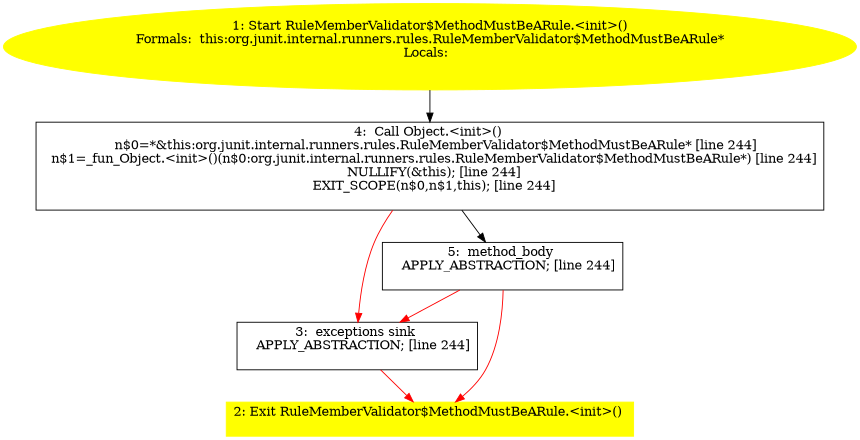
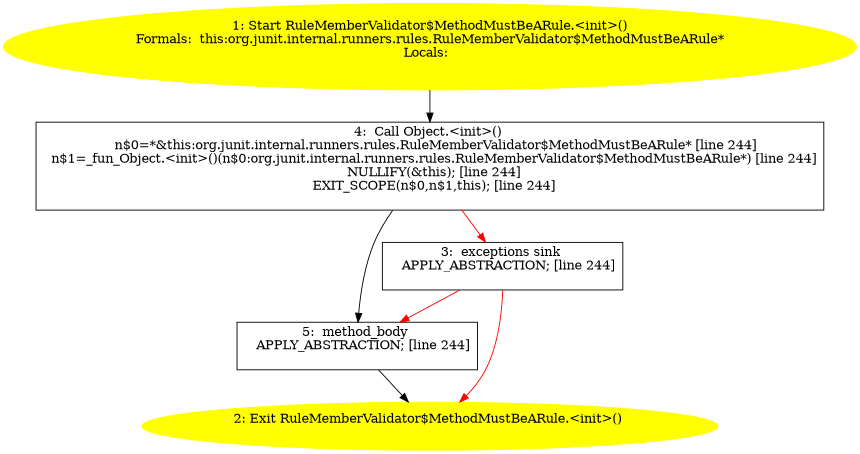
(434, 304) -> (434, 304)
(495, 348) -> (390, 383)
(430, 419) -> (430, 426)
